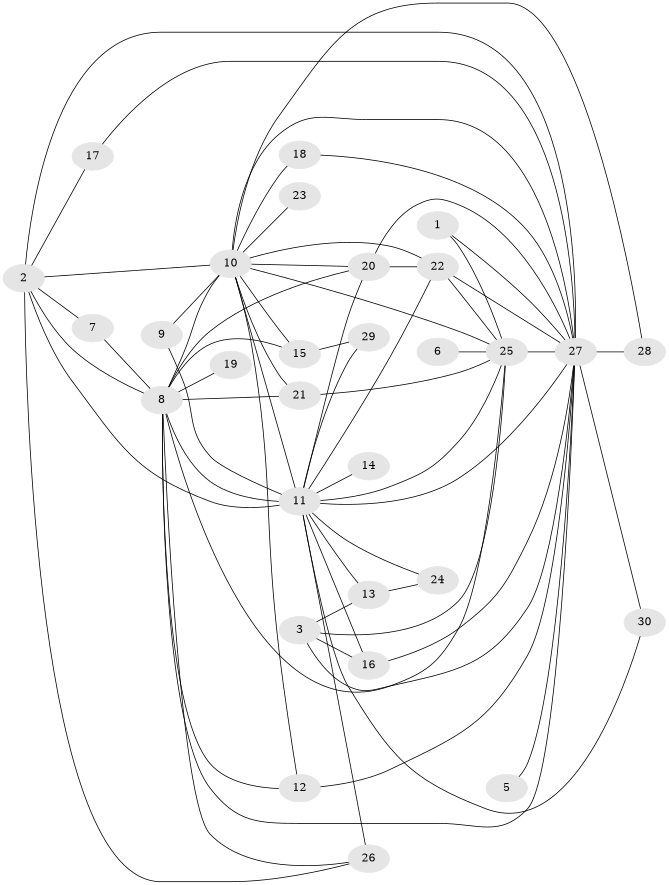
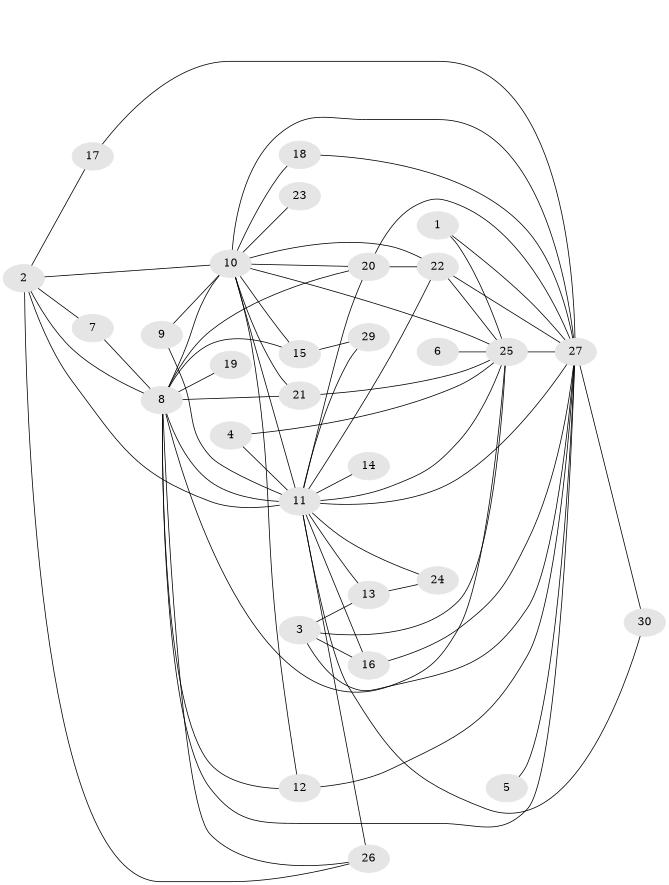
(338, 32) -> none
(645, 352) -> none
none -> (231, 435)
